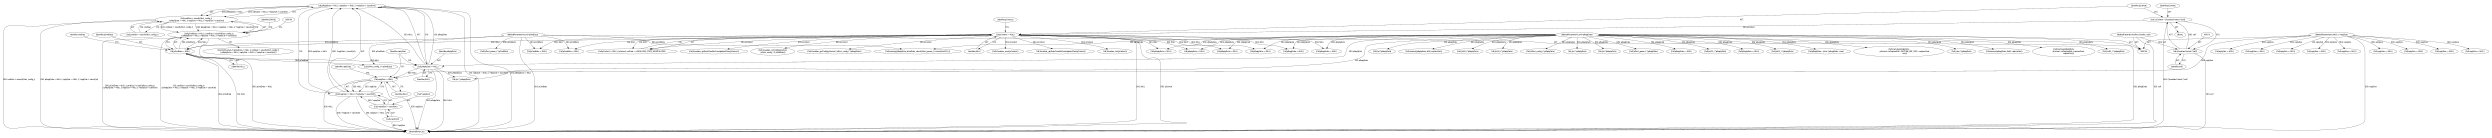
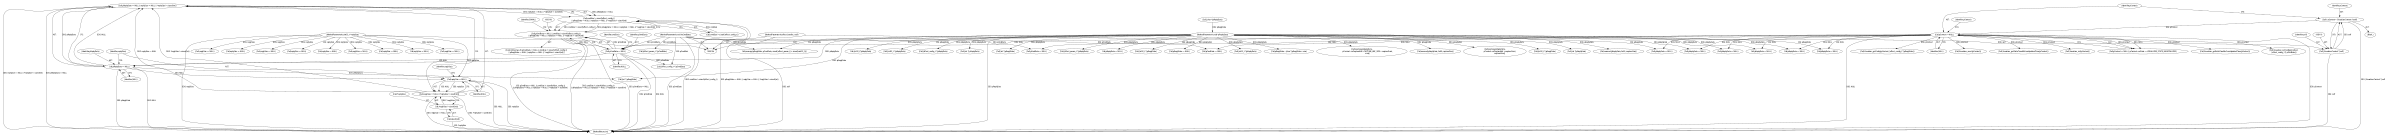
(1777, 39) -> (1212, 26)
(2182, 59) -> none
